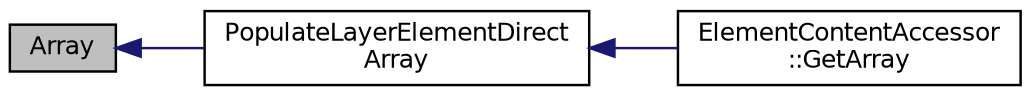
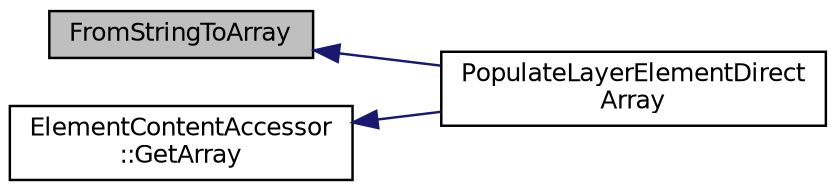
(63, 48) -> (181, 35)
(646, 48) -> (409, 116)
